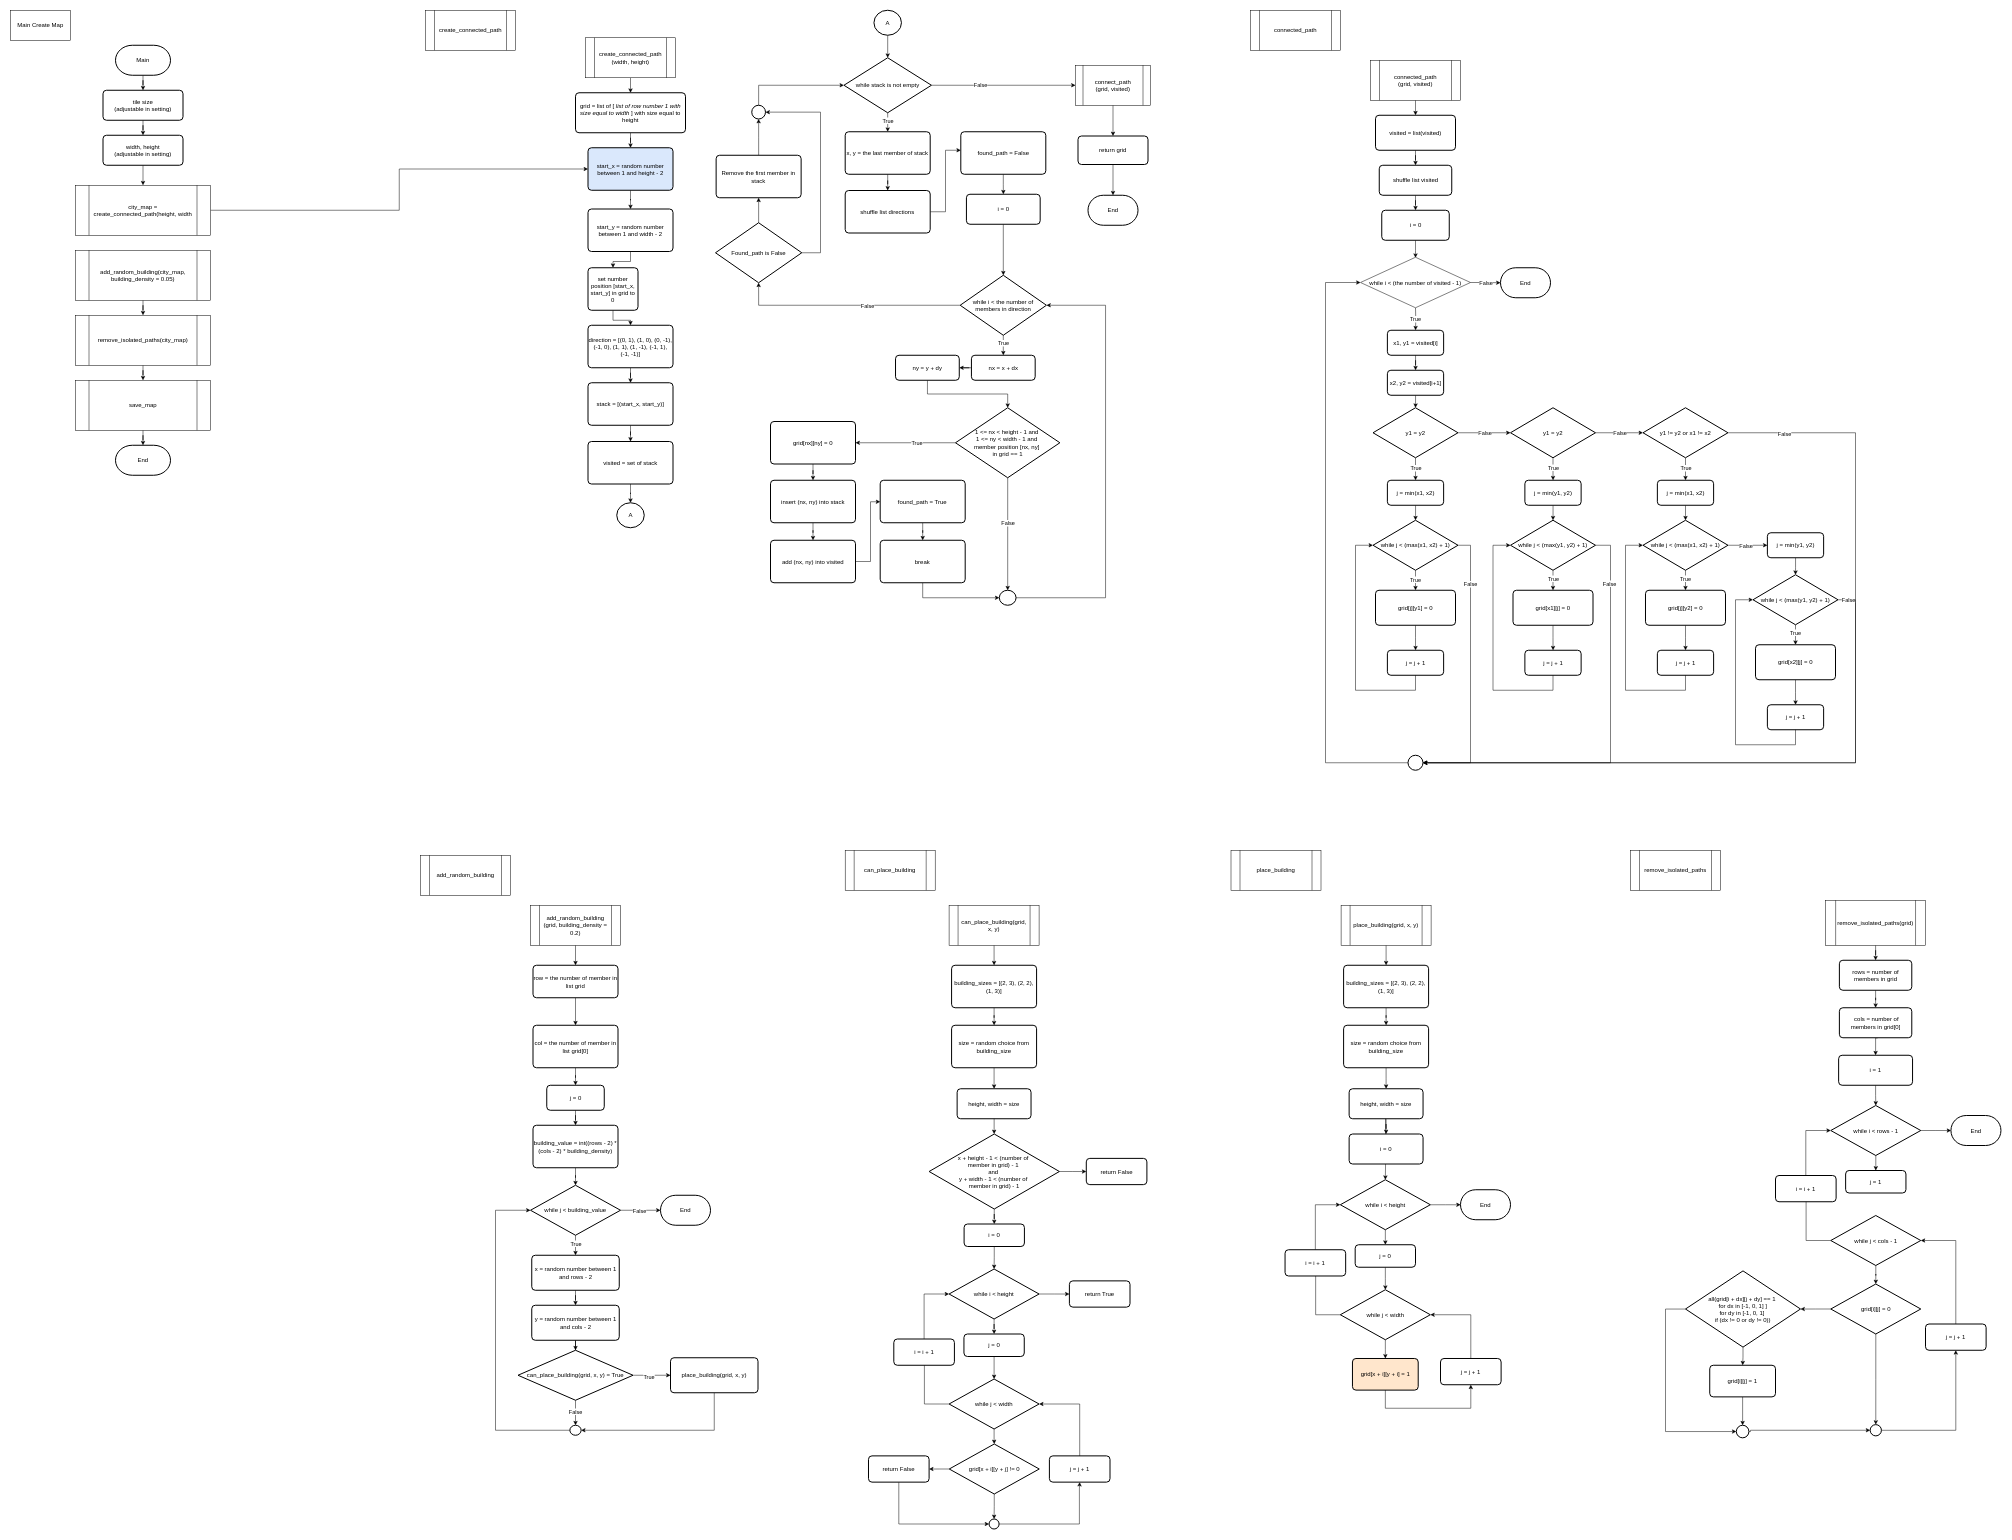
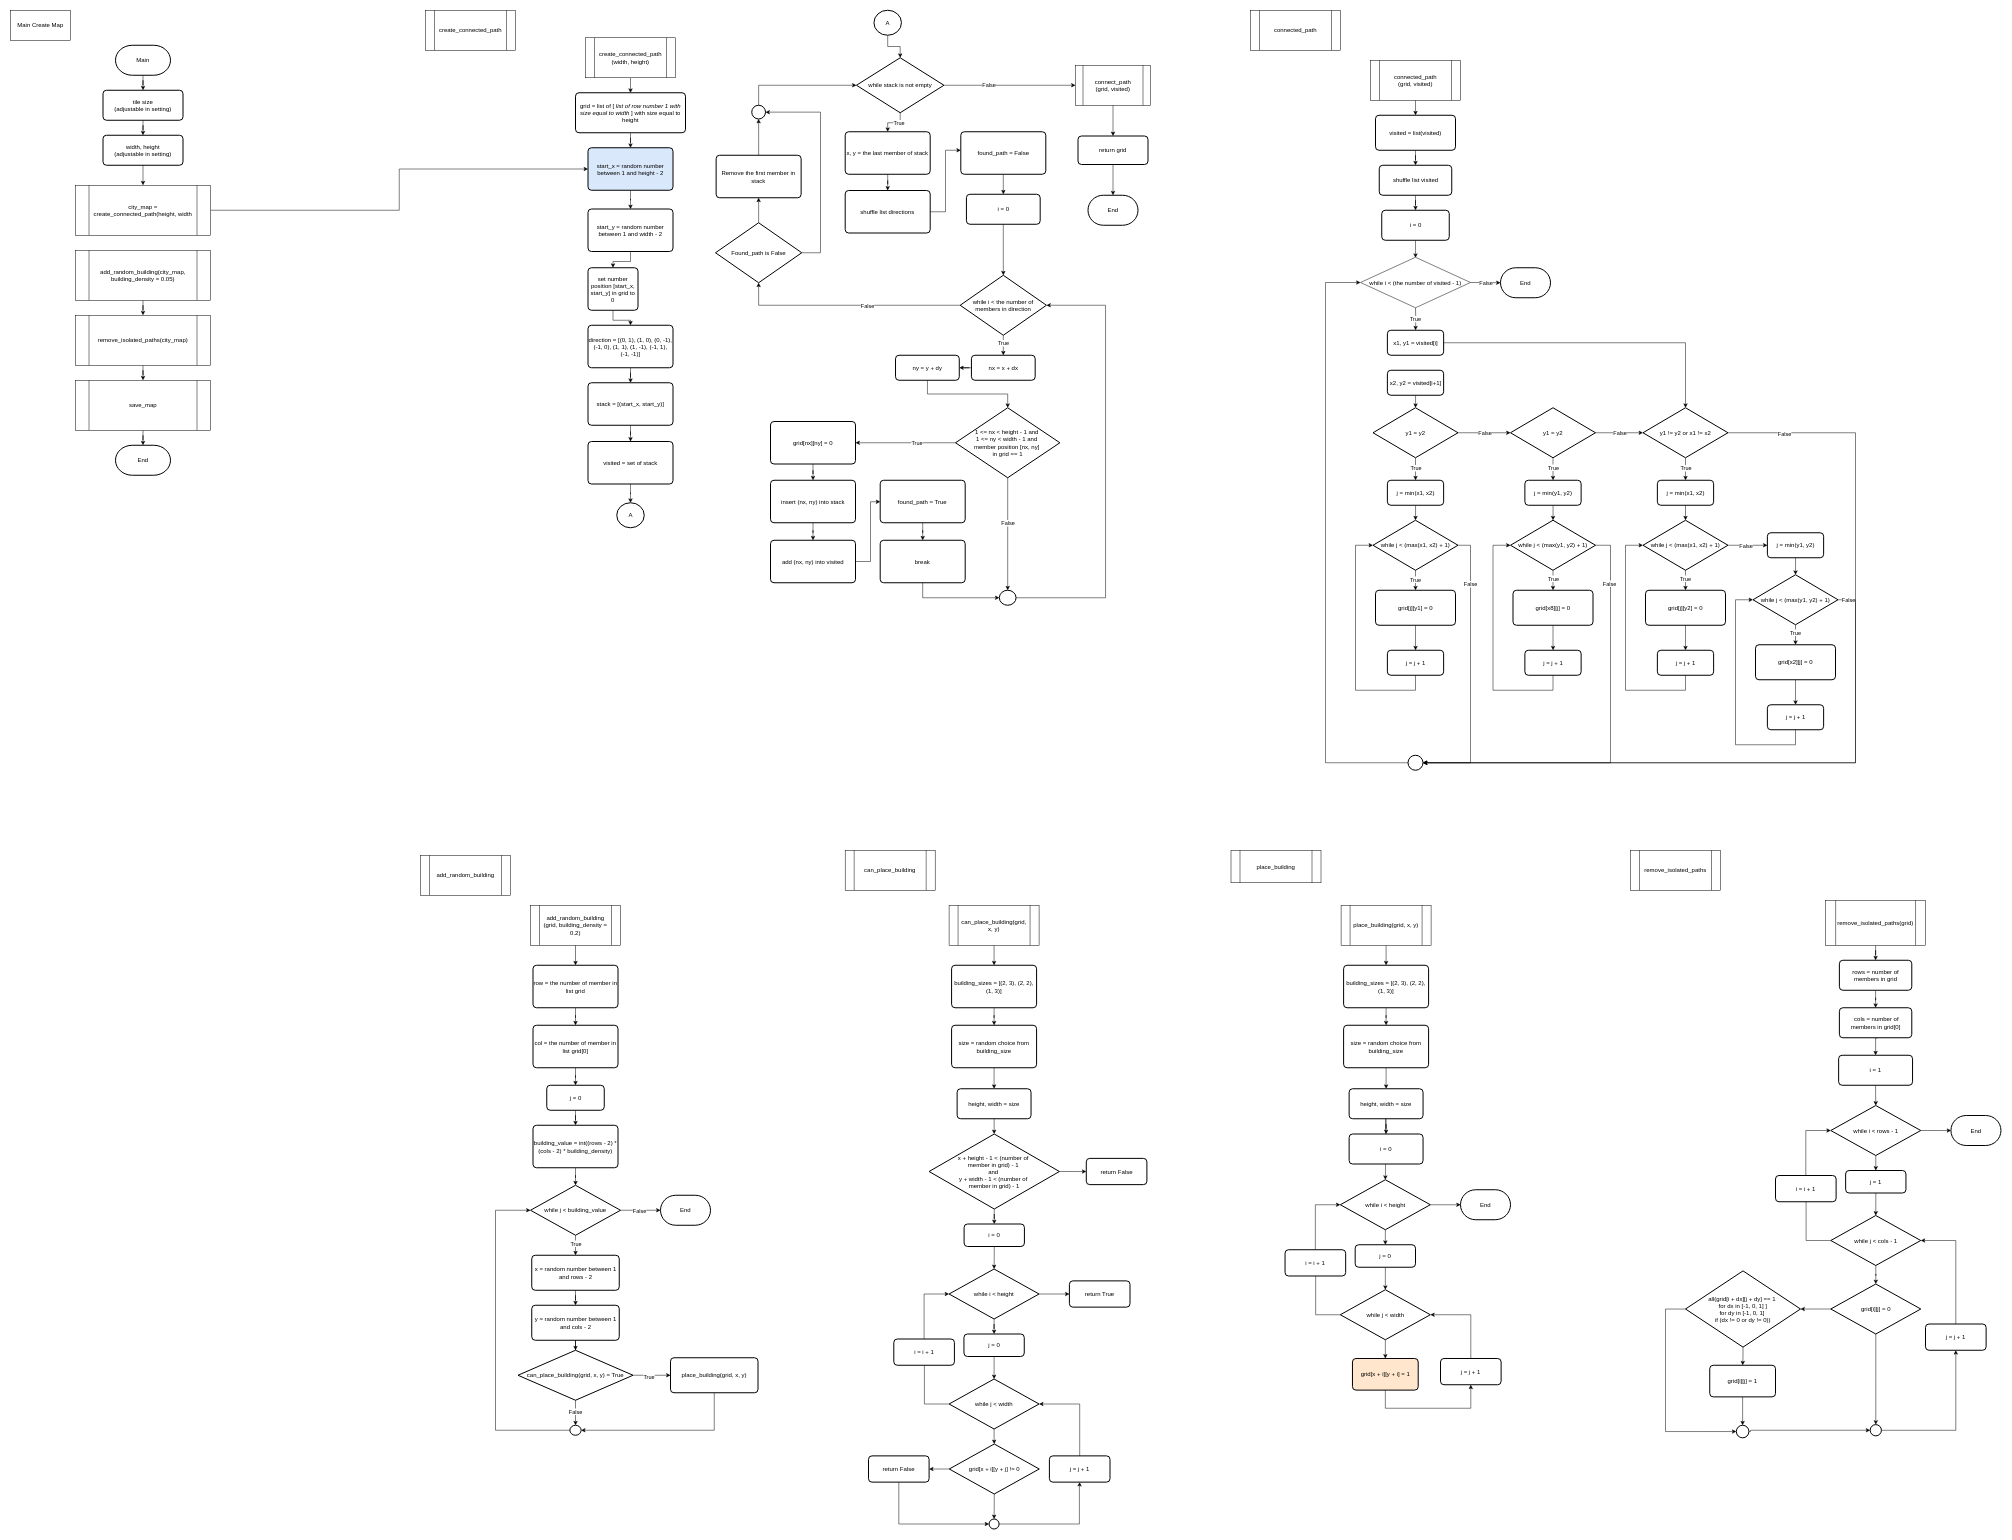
(887, 85) -> (900, 85)
(1415, 363) -> (1685, 343)
(1553, 608) -> (1553, 608)
(1276, 870) -> (1276, 867)
(575, 982) -> (575, 987)
none -> (1876, 1210)
